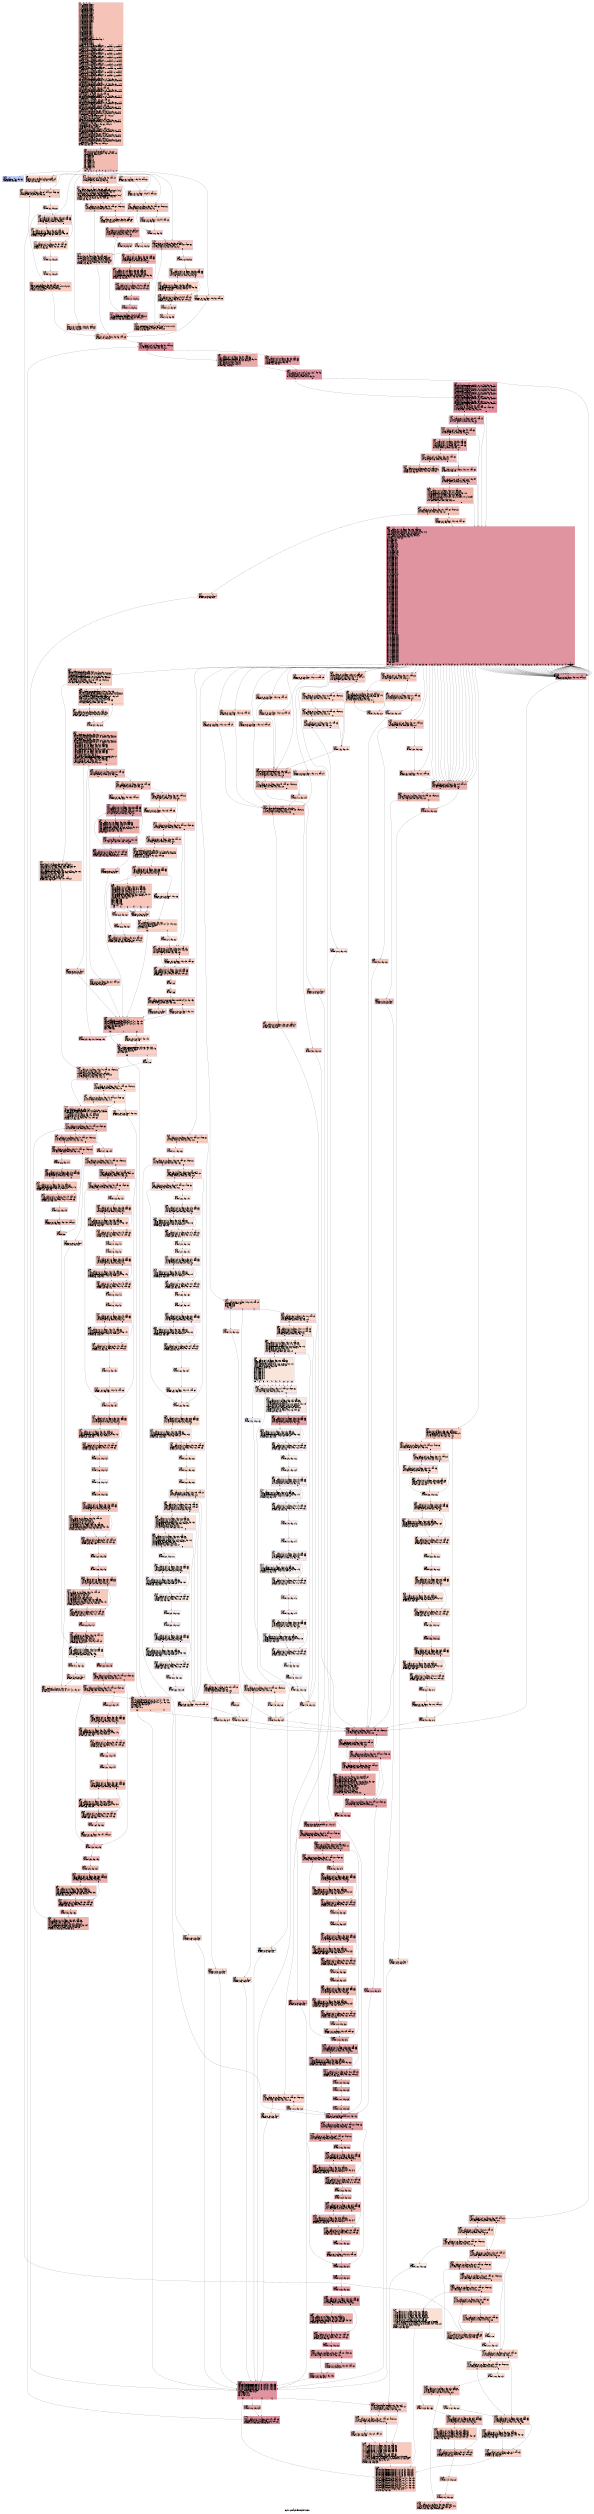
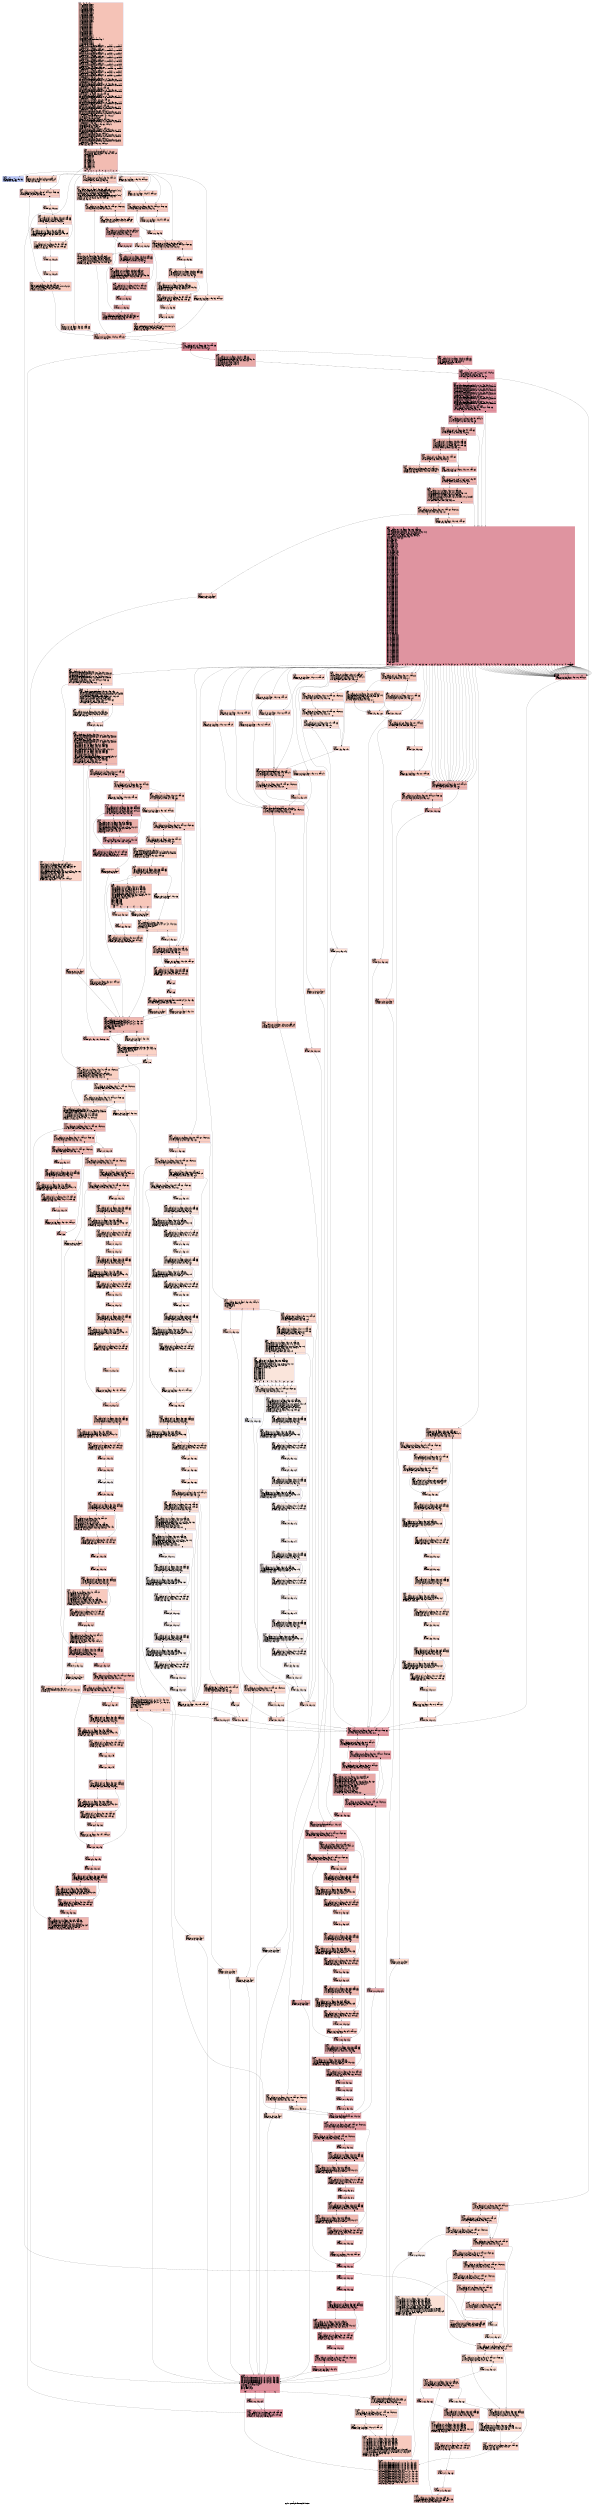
(289, 1420) -> (289, 1420)
(432, 1638) -> (431, 1638)
(86, 1652) -> (86, 1652)
(340, 2366) -> none
